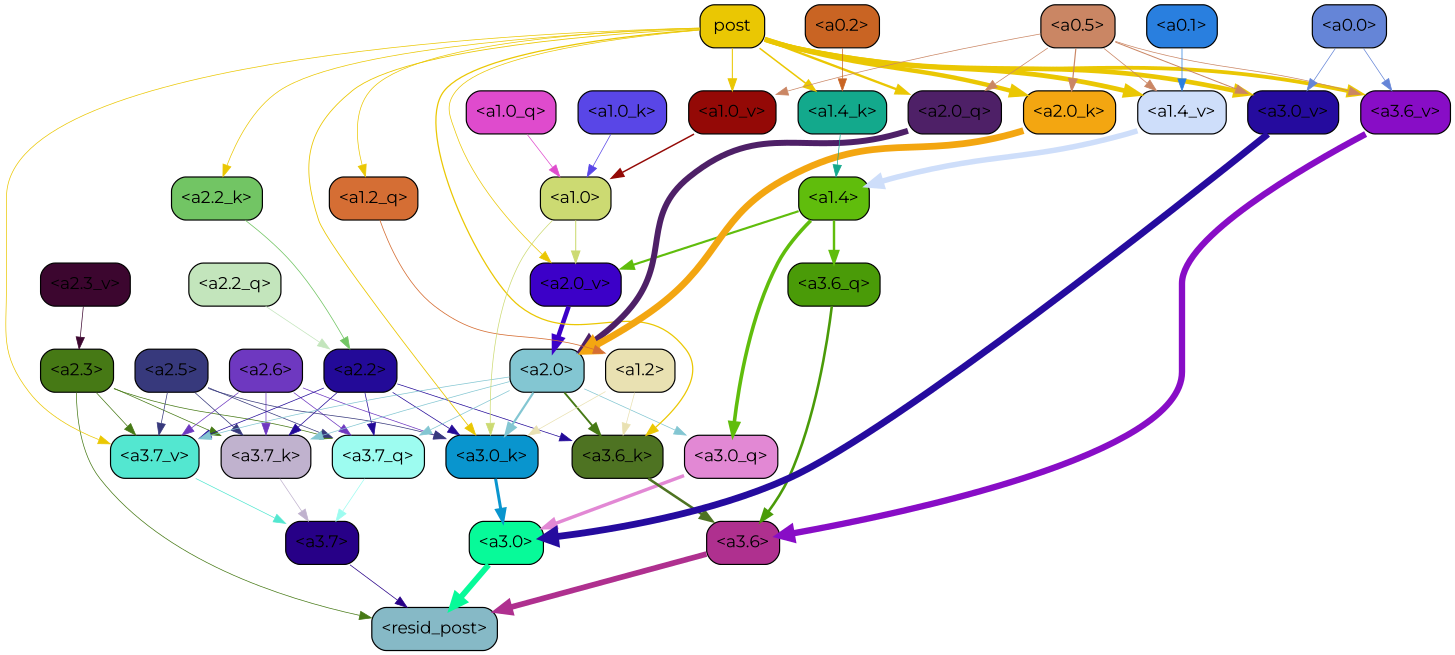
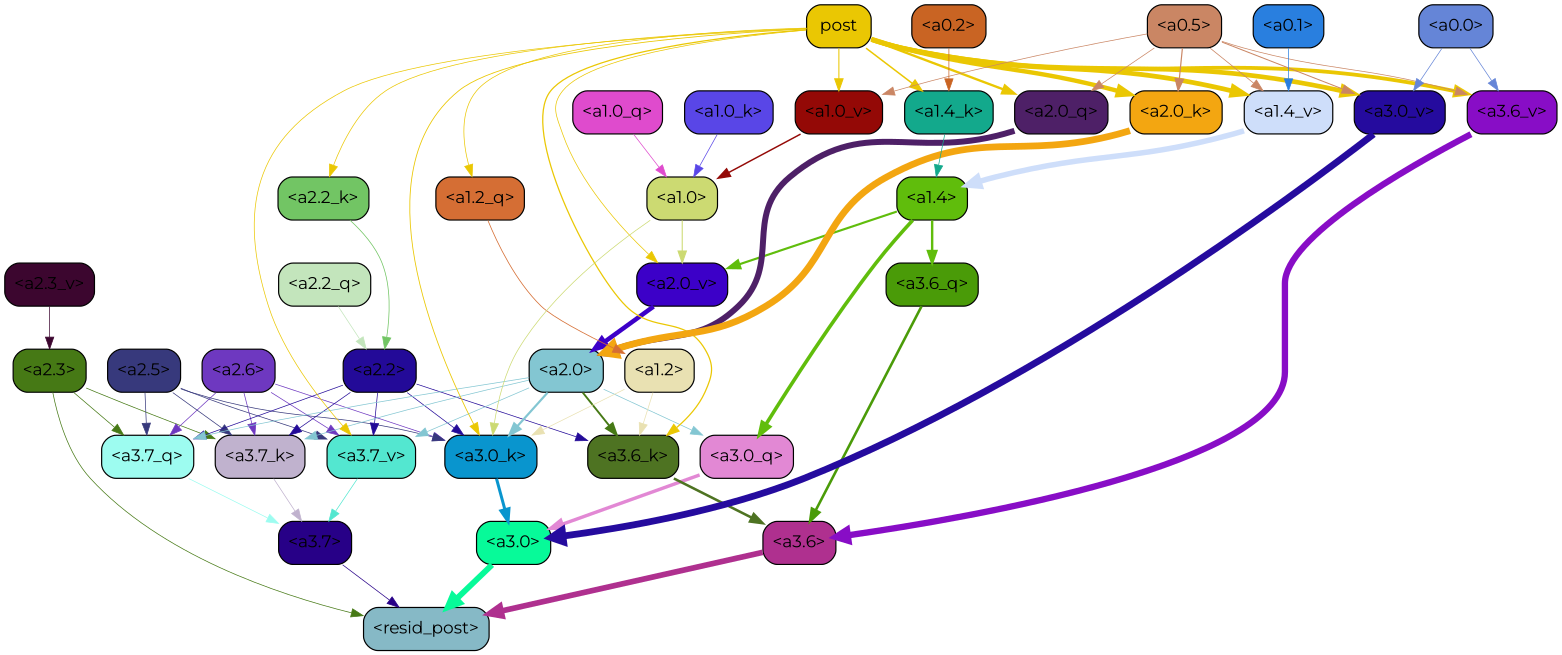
(112, 409) -> none
